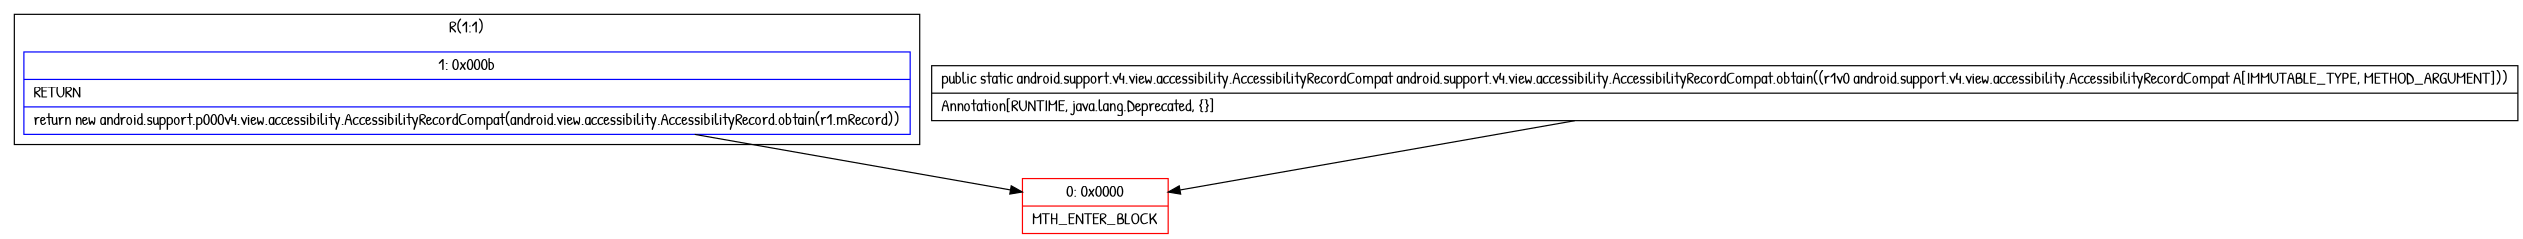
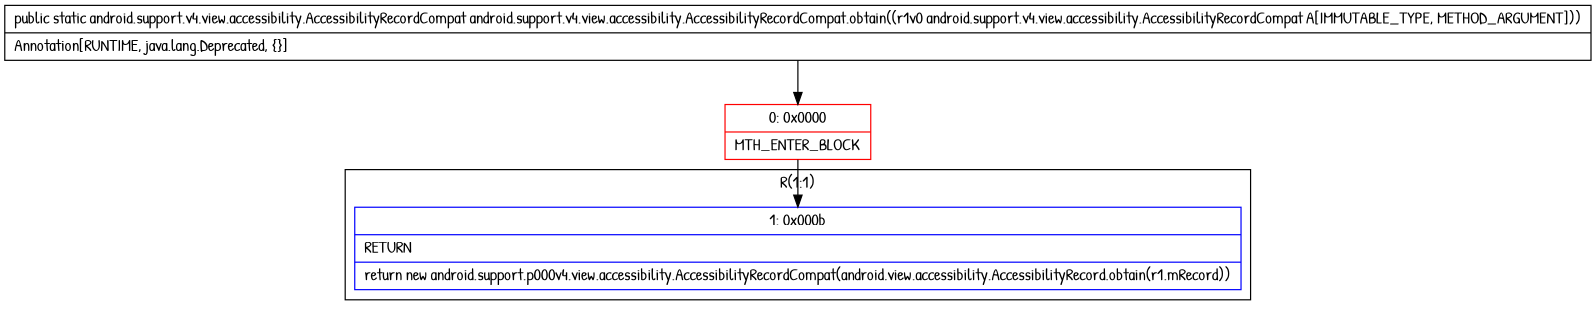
(852, 162) -> (798, 177)
